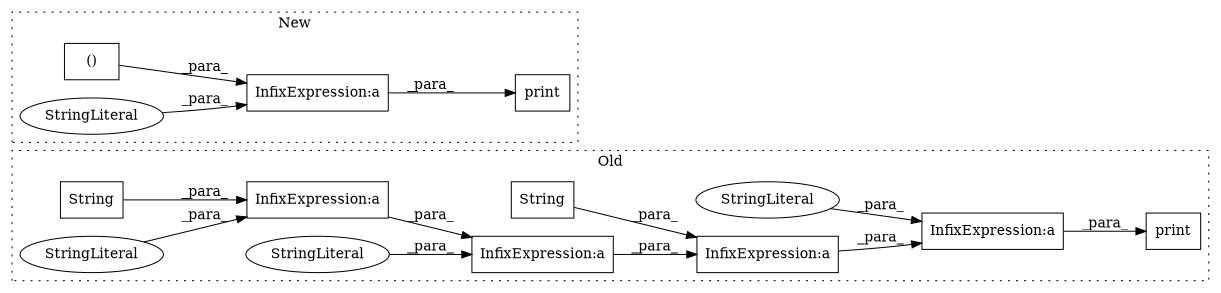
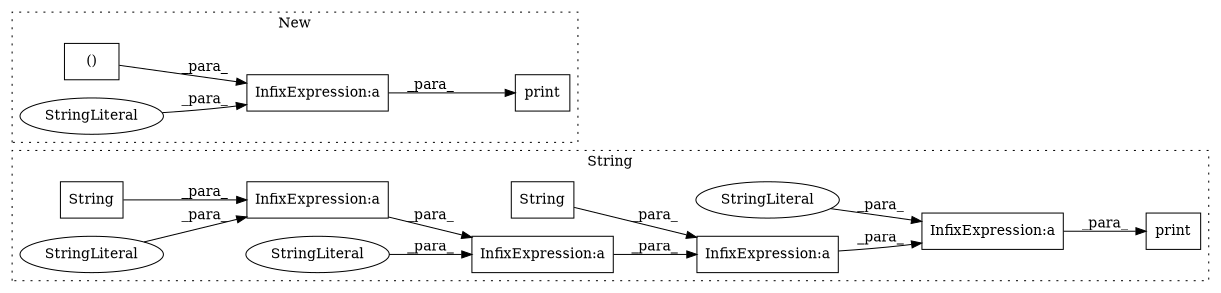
(610, 162) -> (610, 162)
